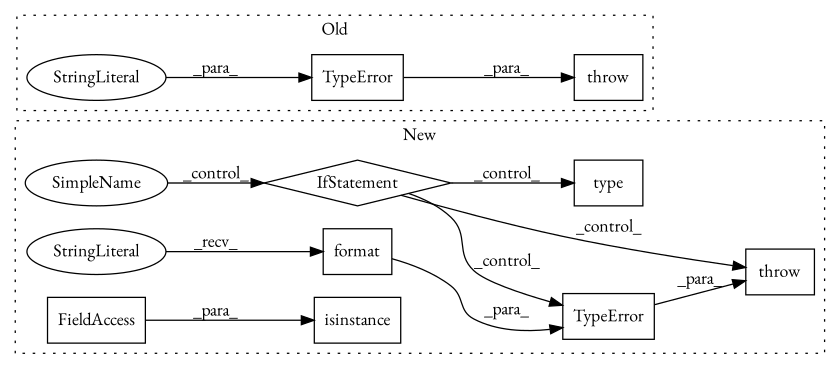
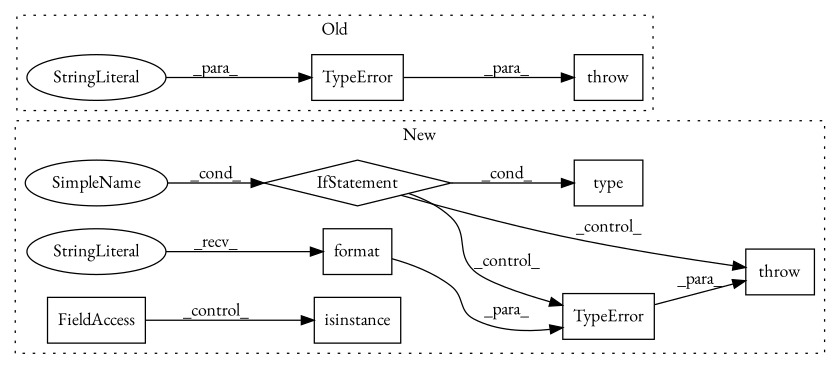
(216, 173) -> (216, 173)
(507, 173) -> (507, 173)
(216, 311) -> (216, 311)
